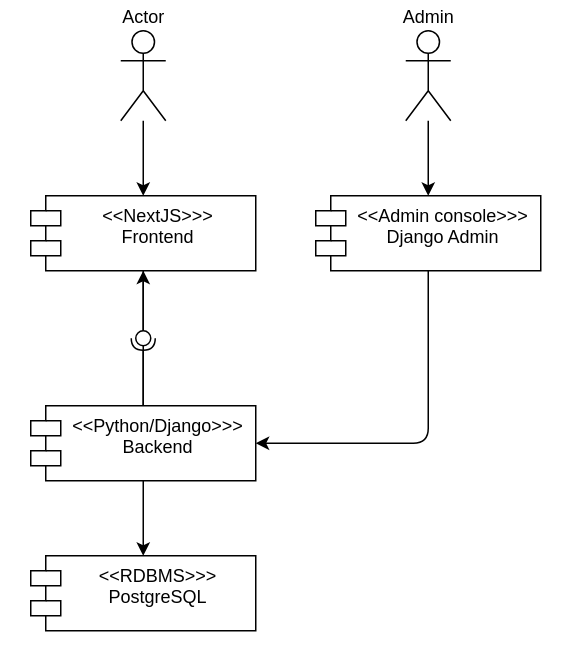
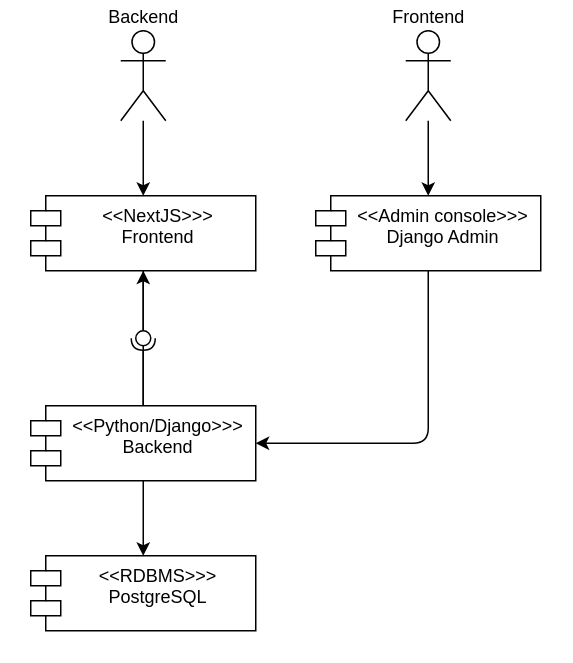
(144, 15) -> (144, 15)
(429, 15) -> (429, 15)
